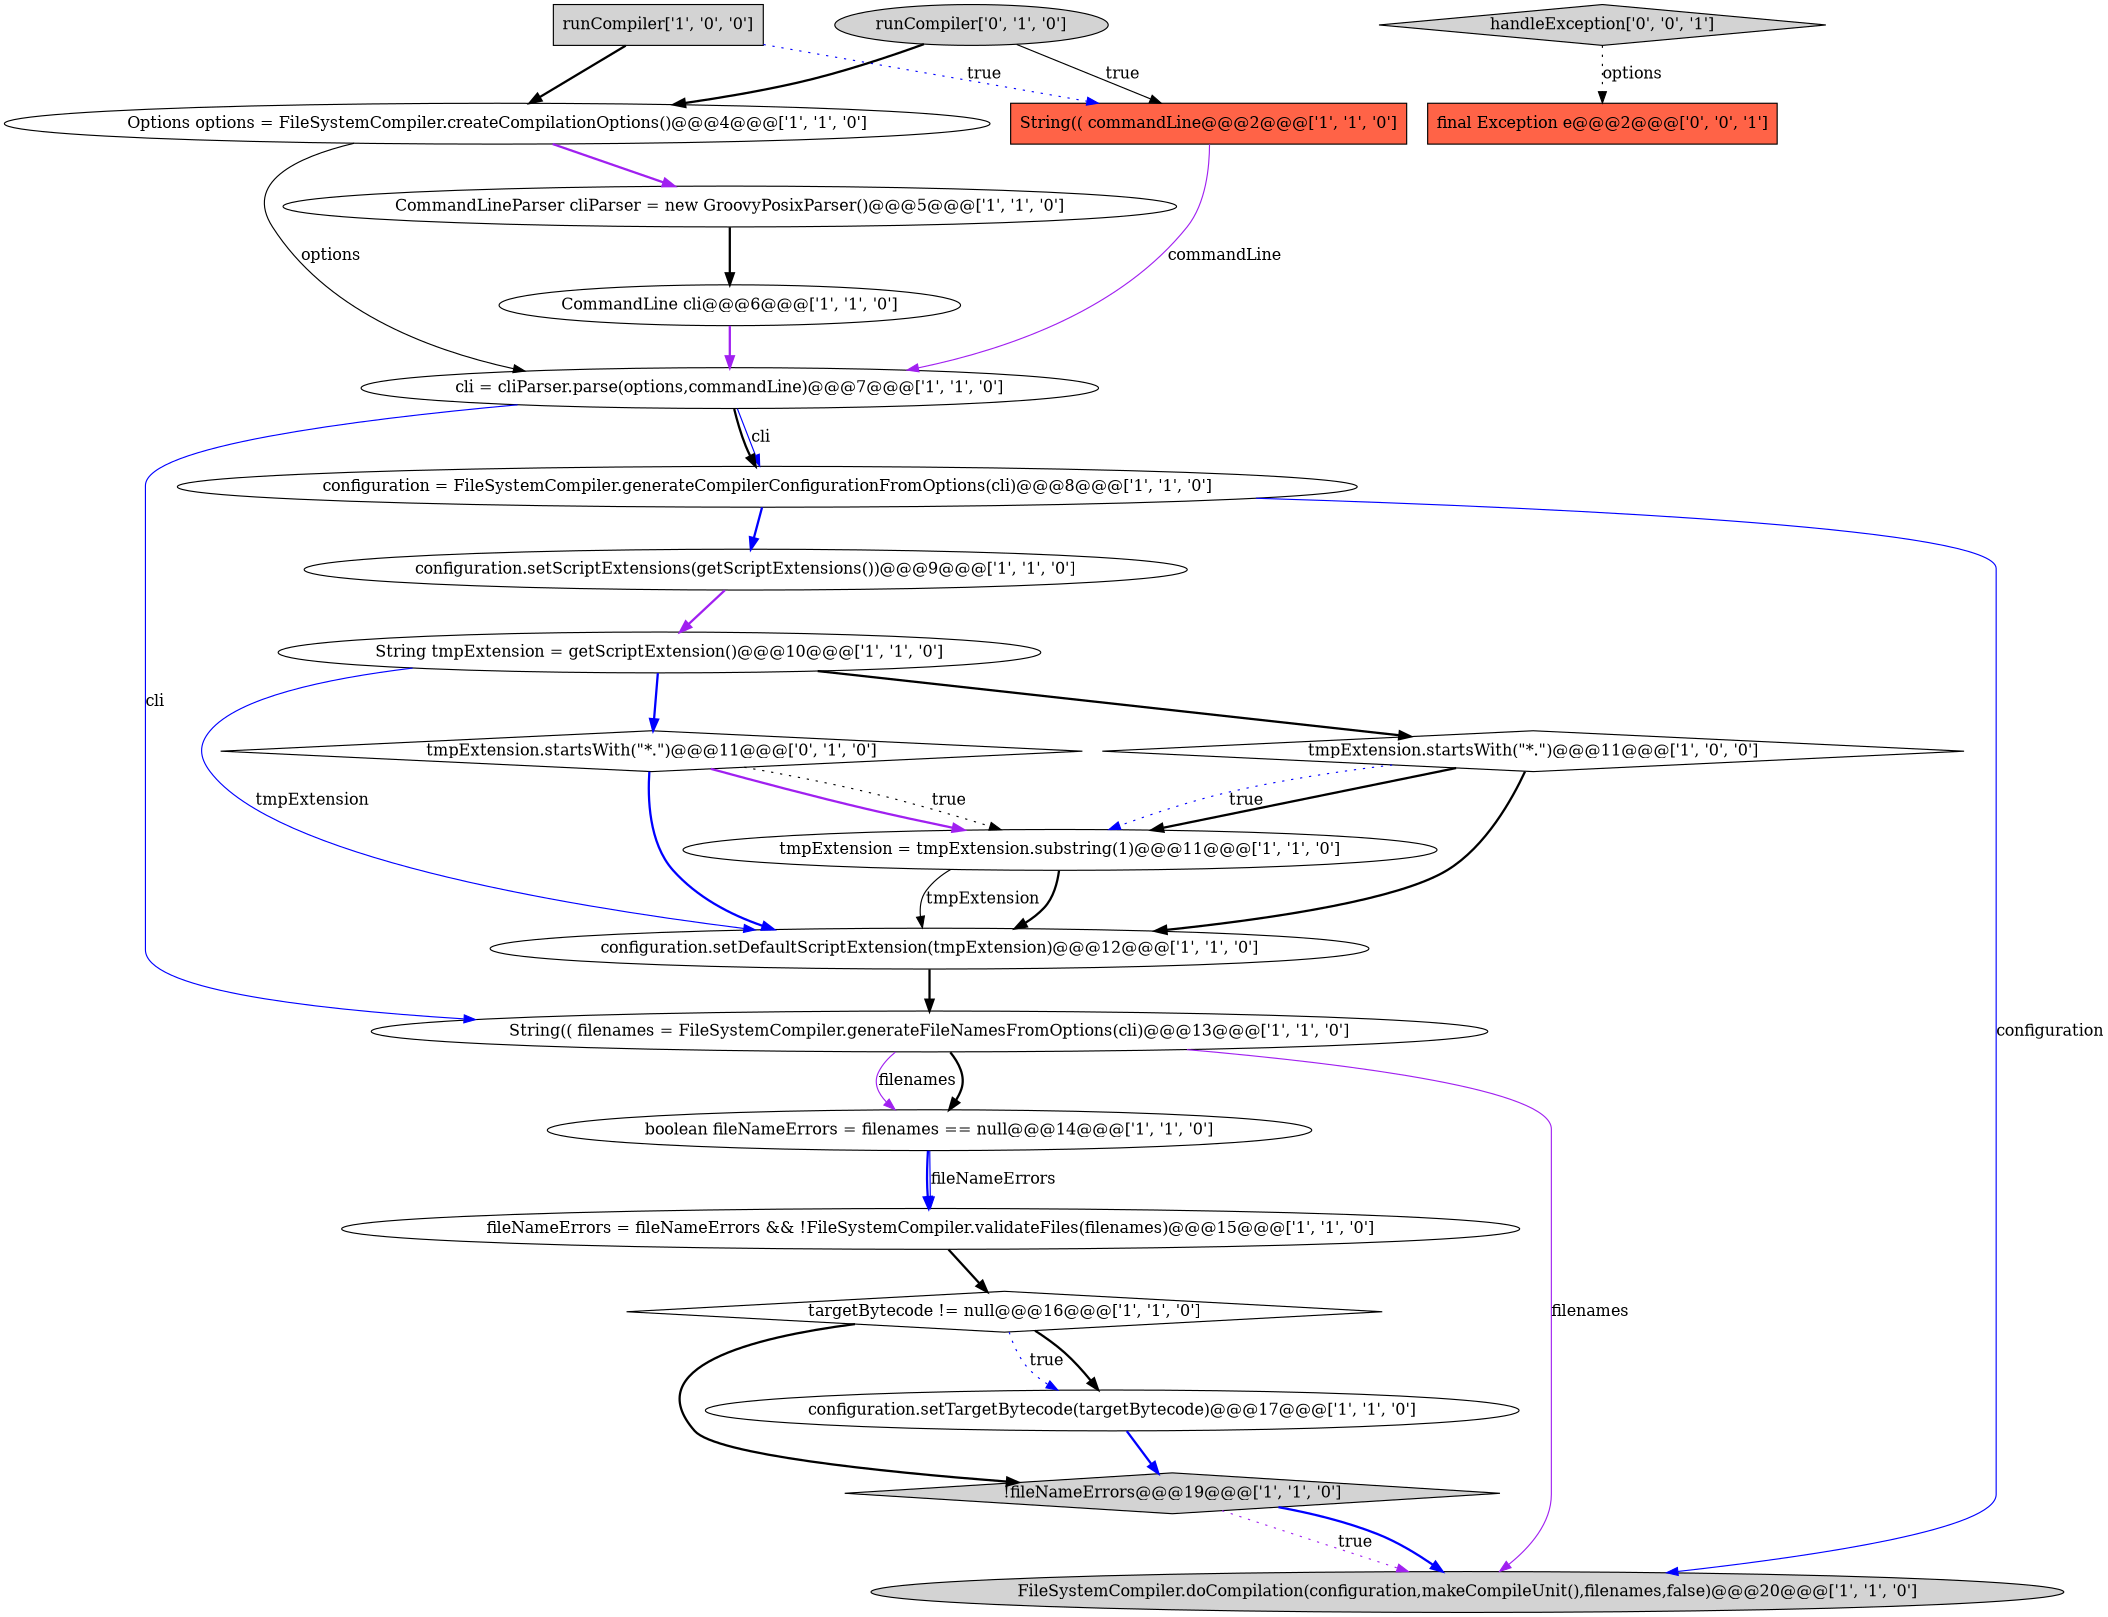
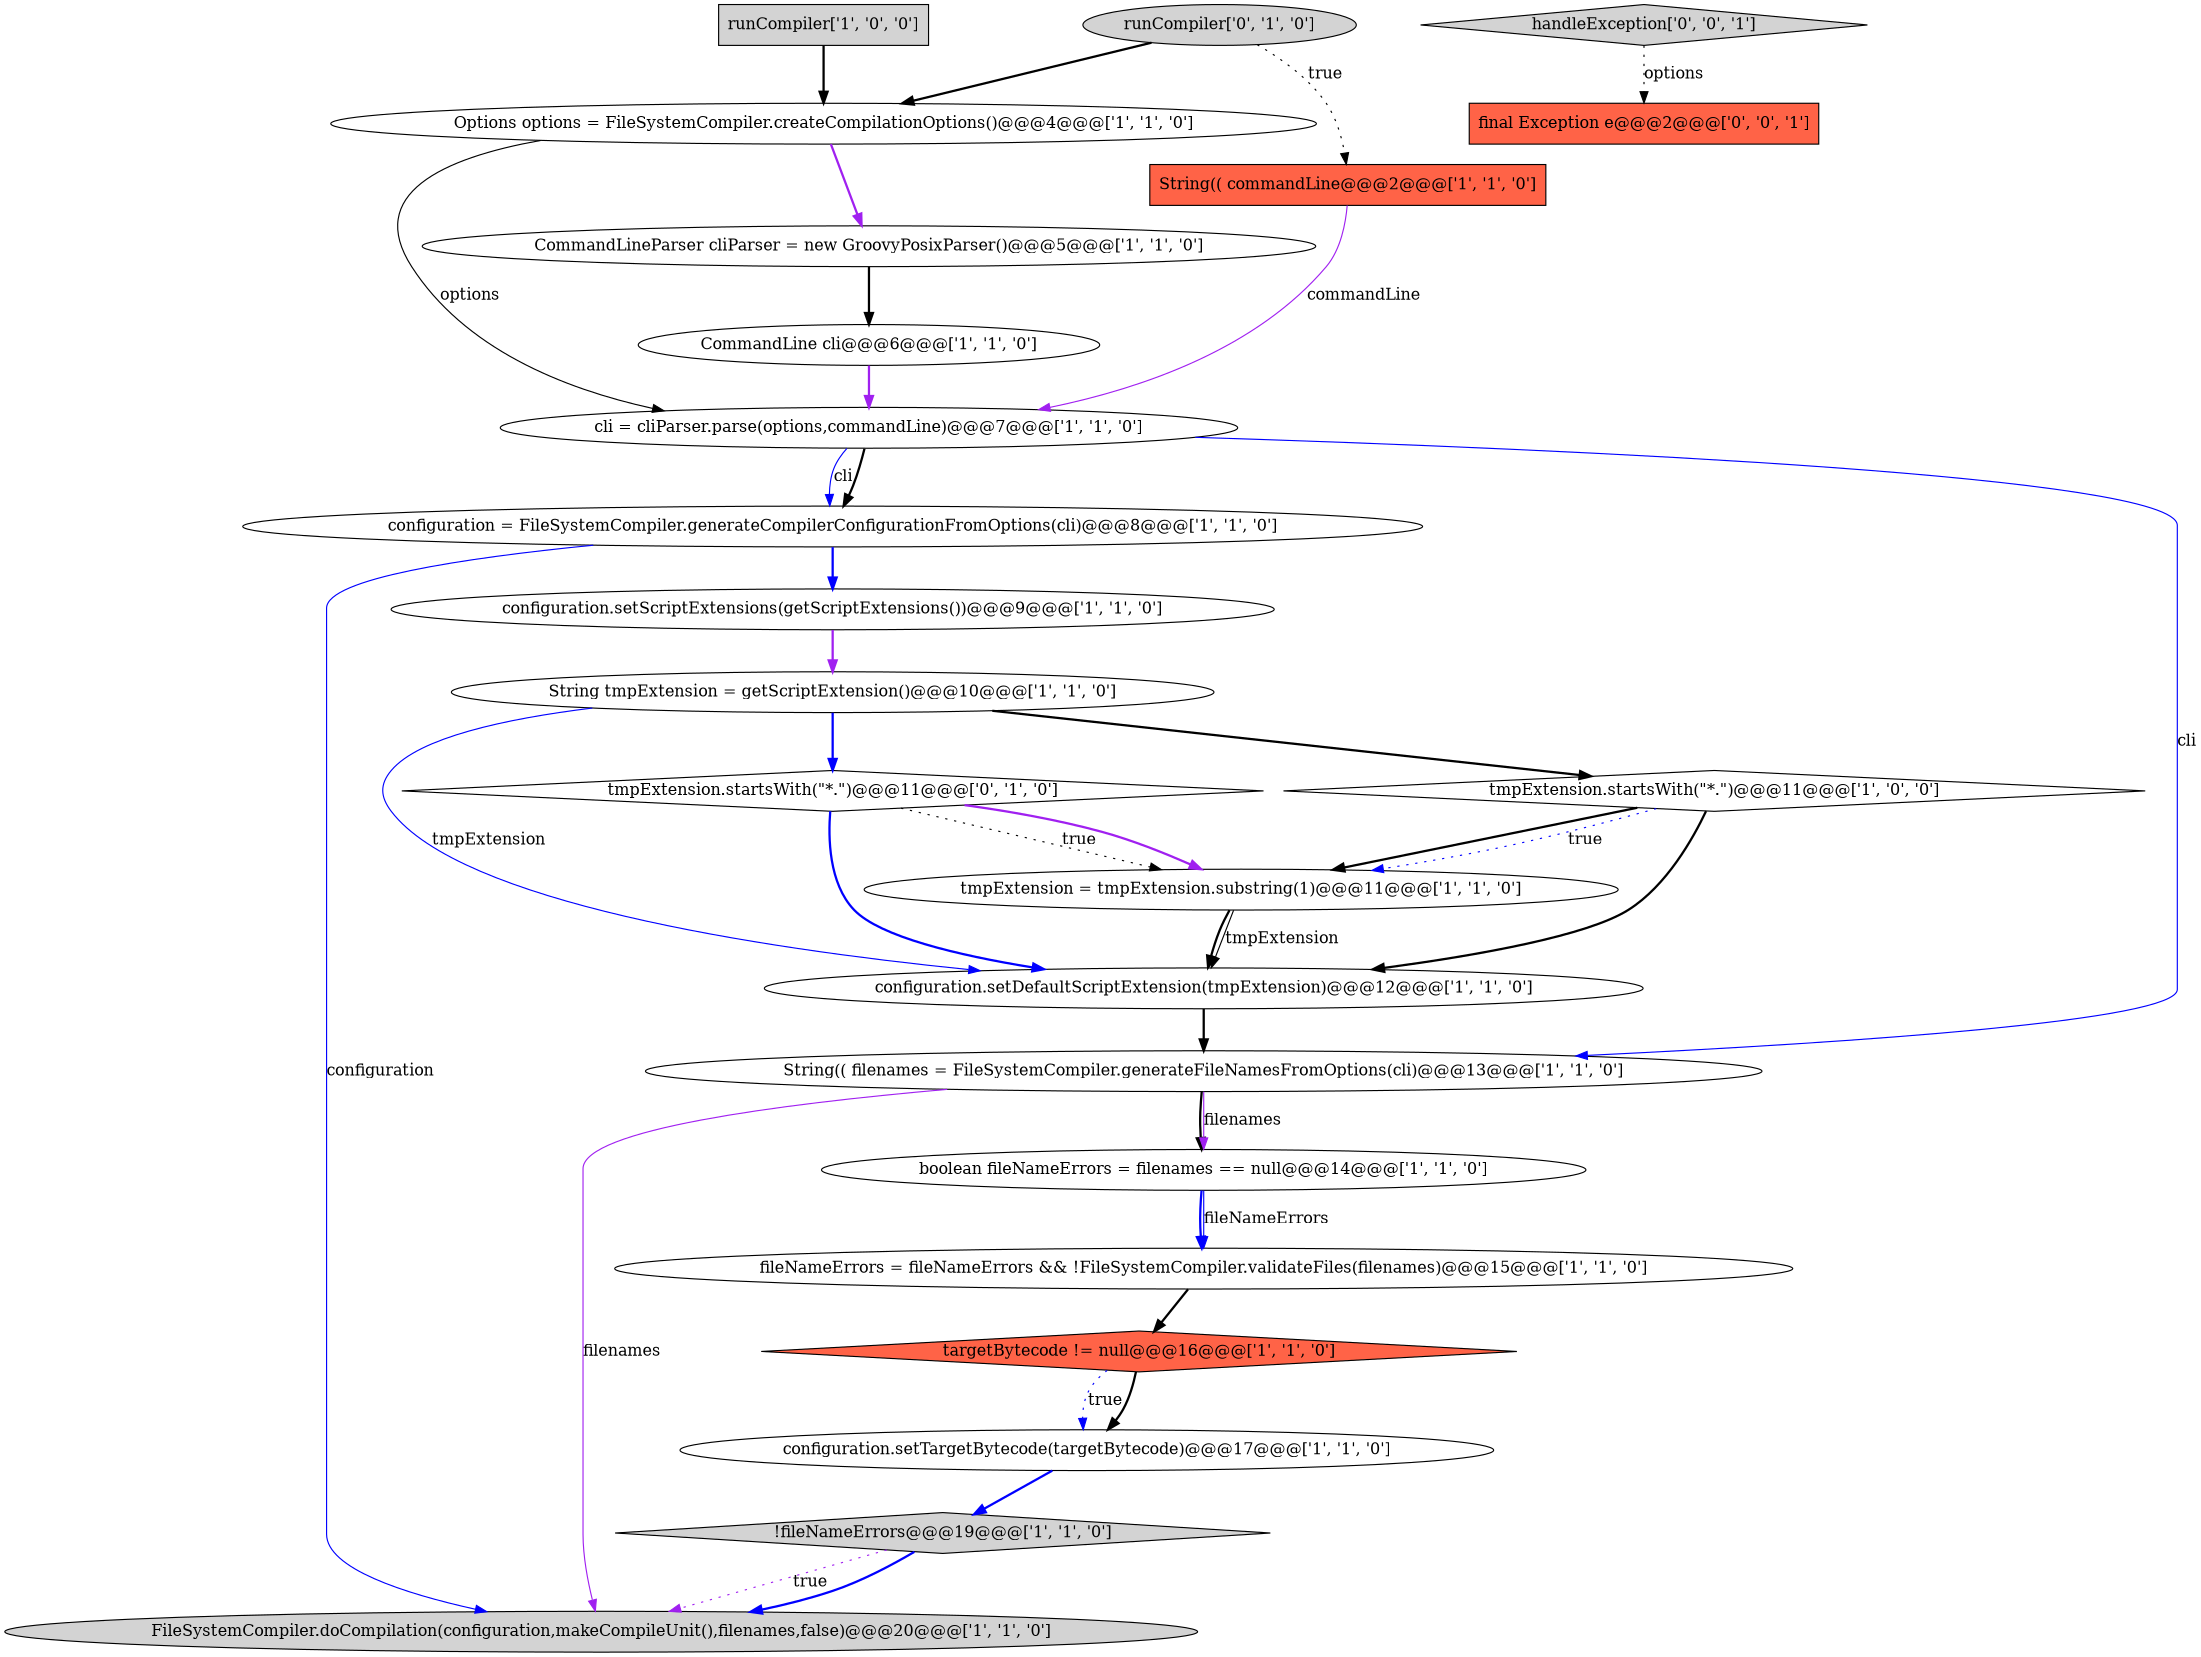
(1084, 72) -> (1314, 89)
(925, 73) -> none
(1004, 1312) -> (1139, 1351)
(732, 1447) -> none
